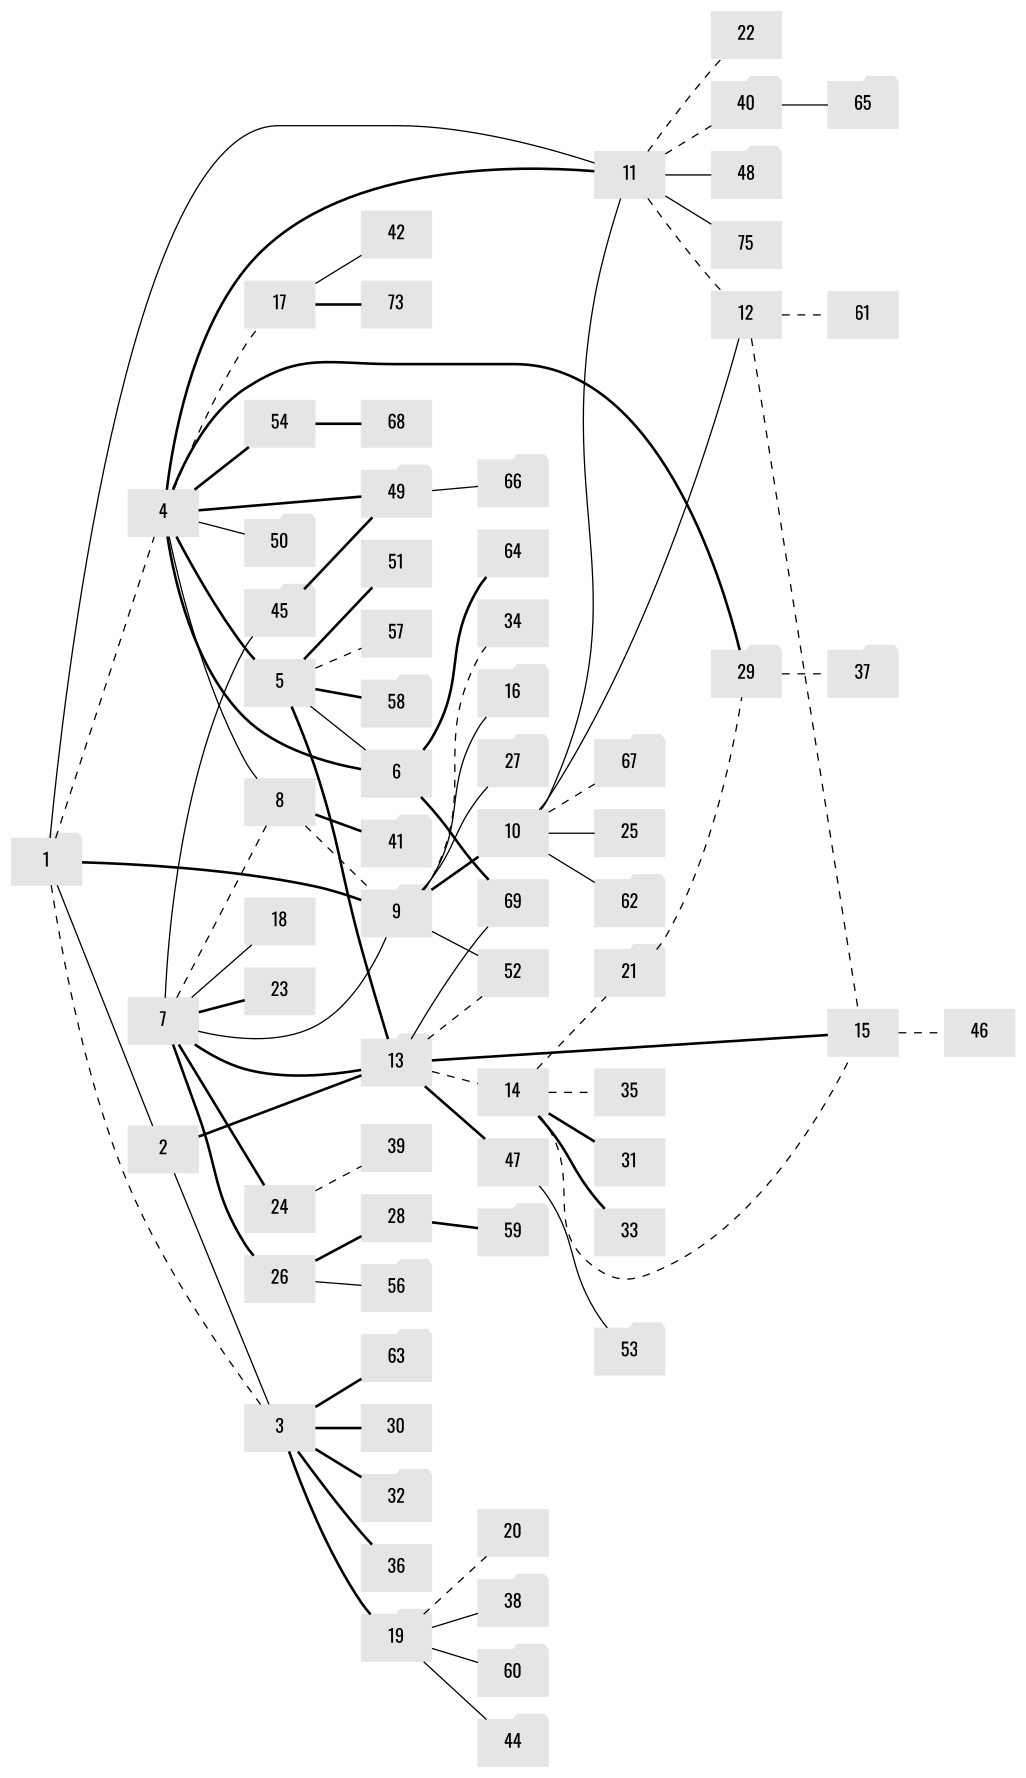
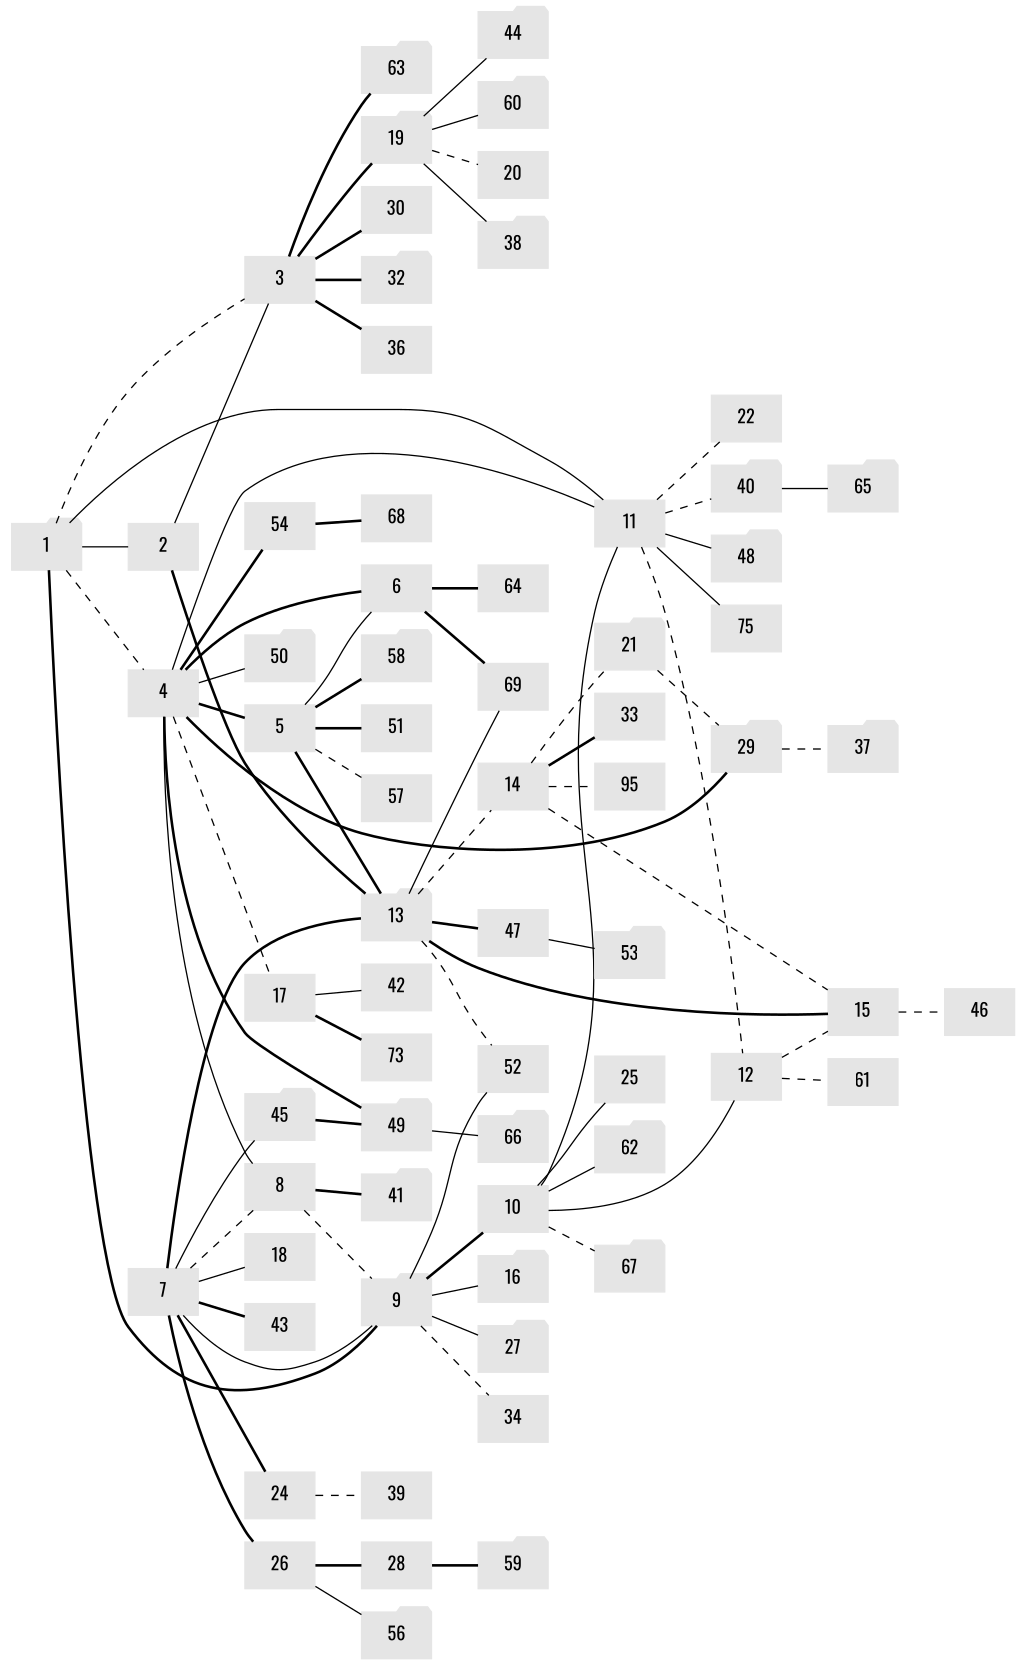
(298, 224) -> (324, 459)
(280, 991) -> (280, 1327)
(630, 1092) -> (630, 787)
(630, 1162) -> none
